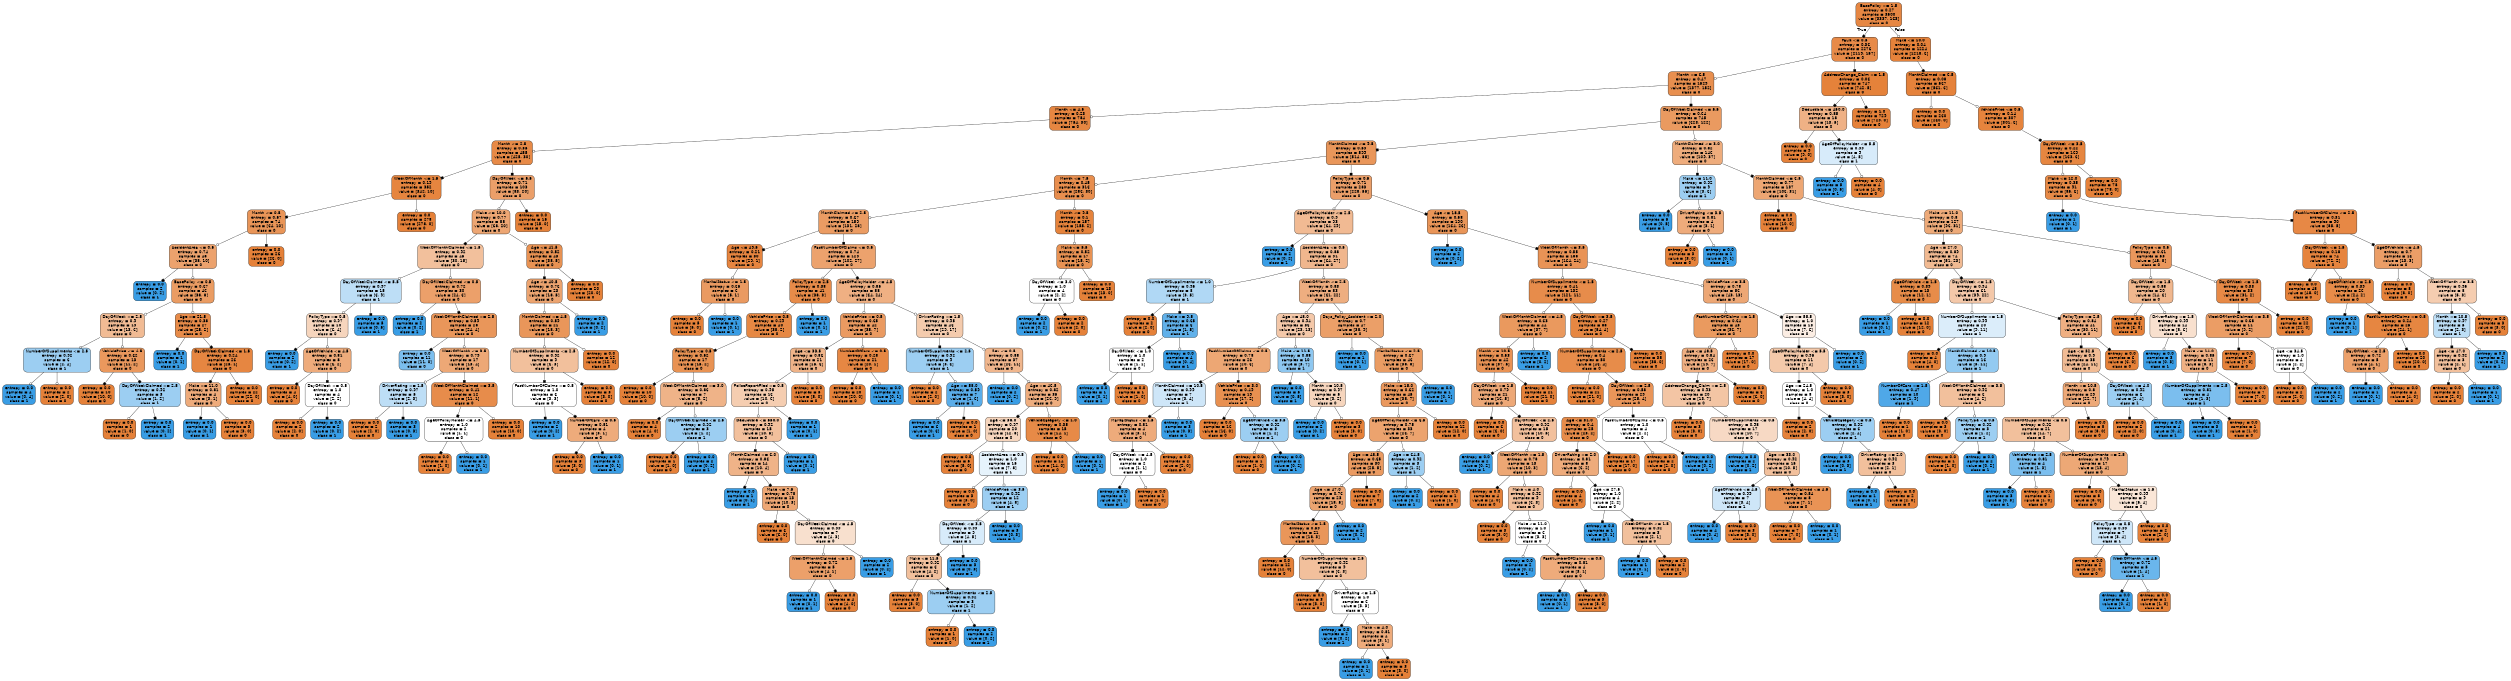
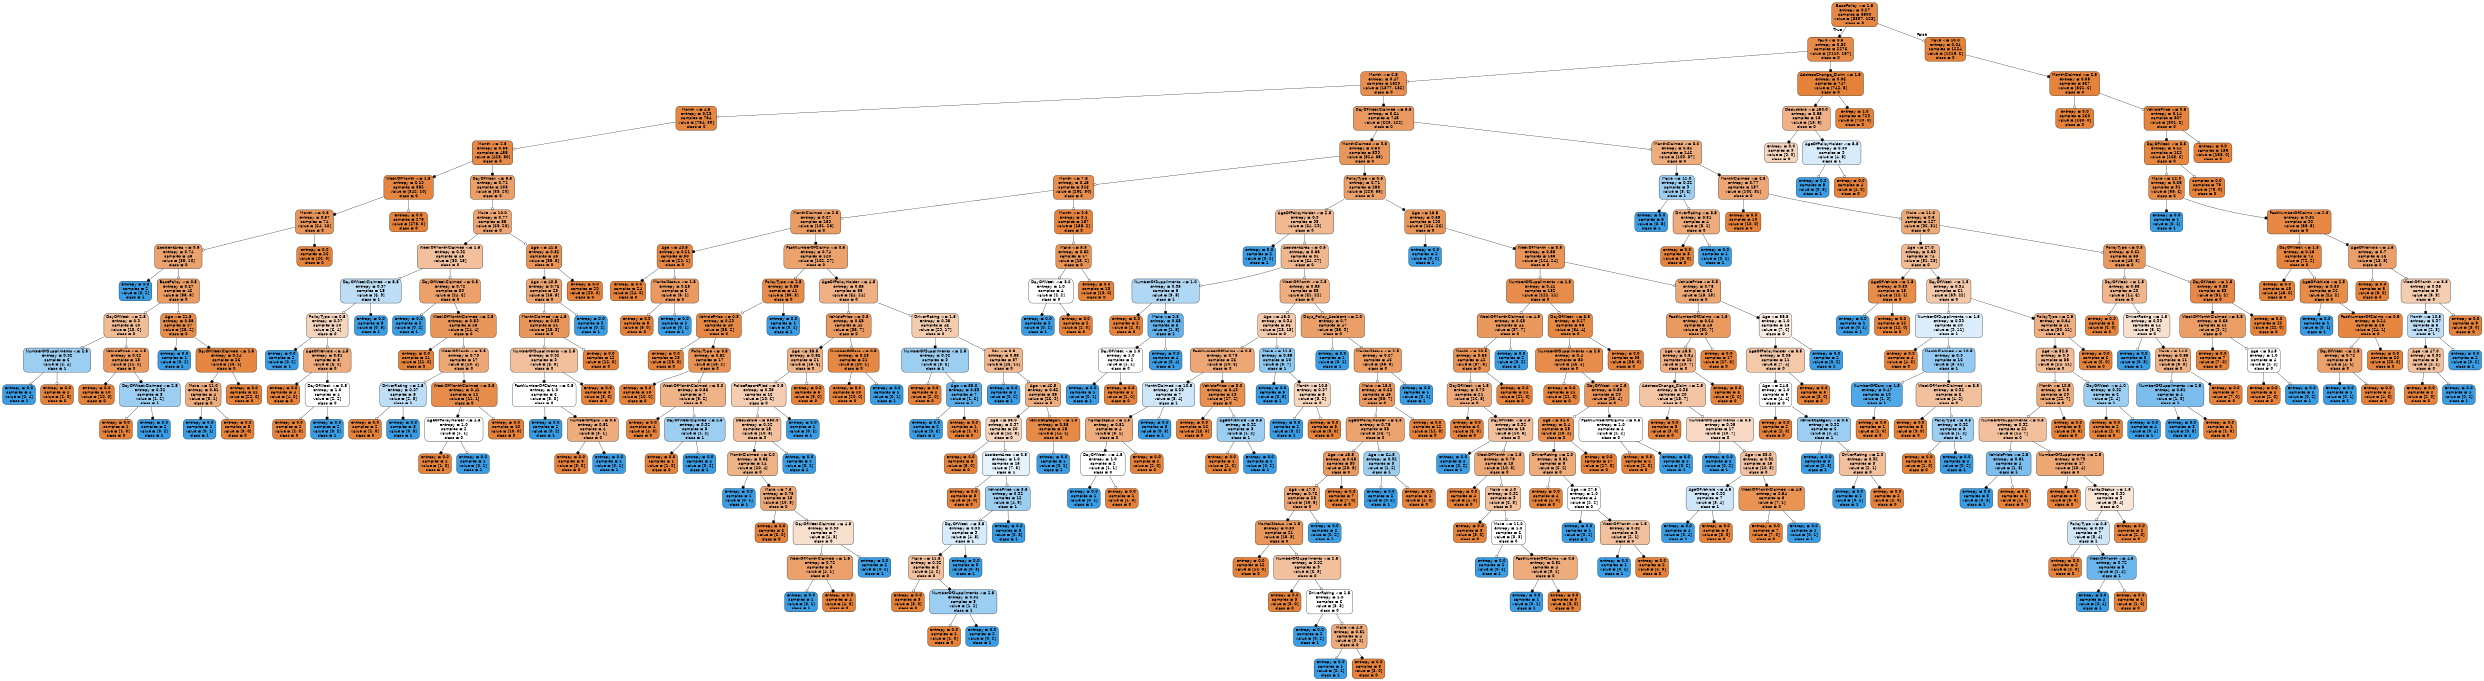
(1798, 153) -> (1781, 153)
none -> (2213, 153)
(2103, 187) -> (2207, 187)
(533, 222) -> none
none -> (628, 291)
(417, 360) -> (416, 360)
none -> (666, 360)
(1049, 464) -> none
